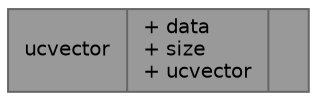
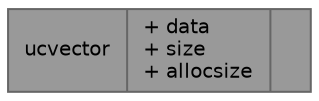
(198, 72) -> (199, 72)
